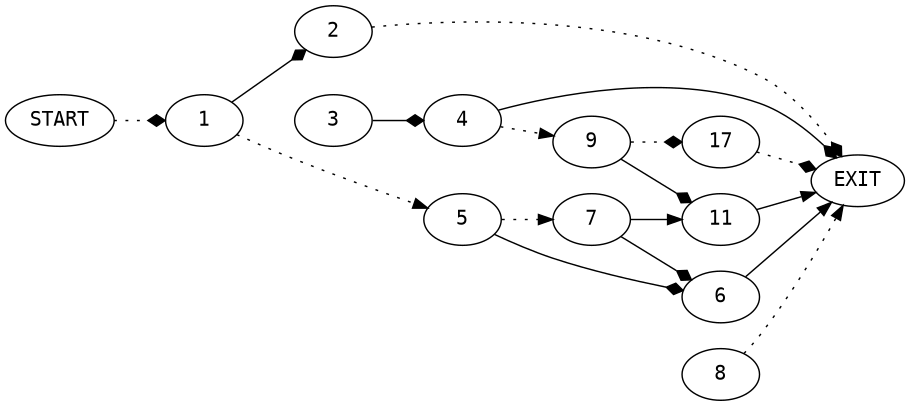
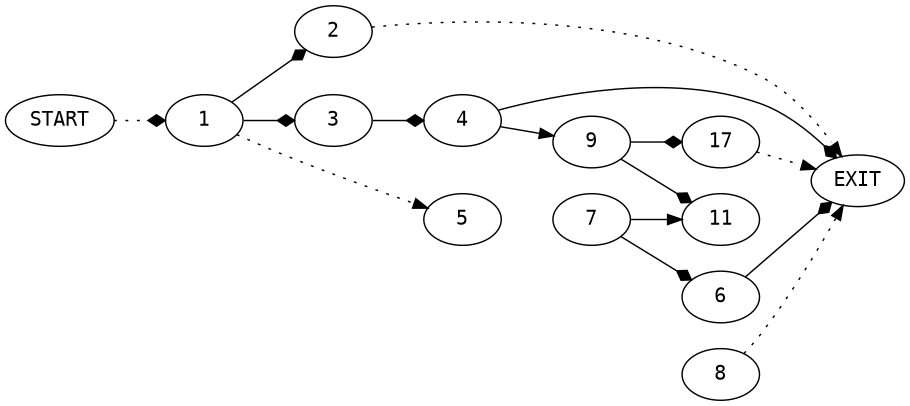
(618, 33) -> (618, 33)
none -> (260, 121)
(520, 130) -> (520, 130)
(648, 142) -> (648, 142)
(778, 158) -> (778, 158)
(779, 203) -> none
(520, 220) -> none
(783, 244) -> (783, 244)
(578, 266) -> none
